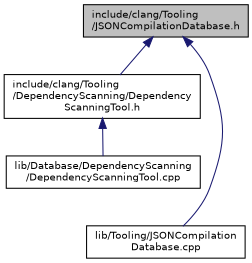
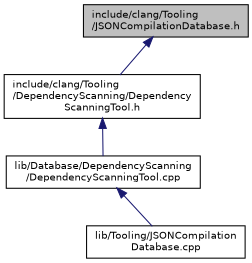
(222, 137) -> (138, 211)
